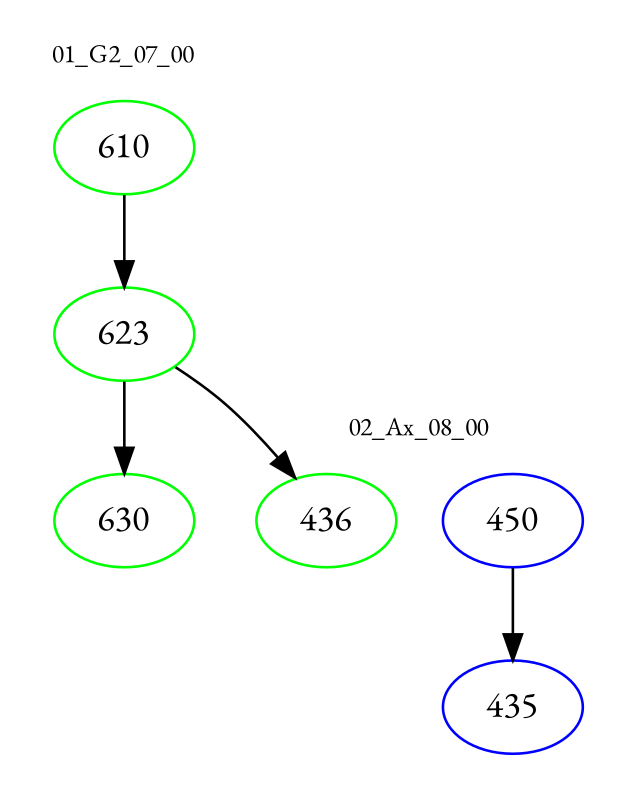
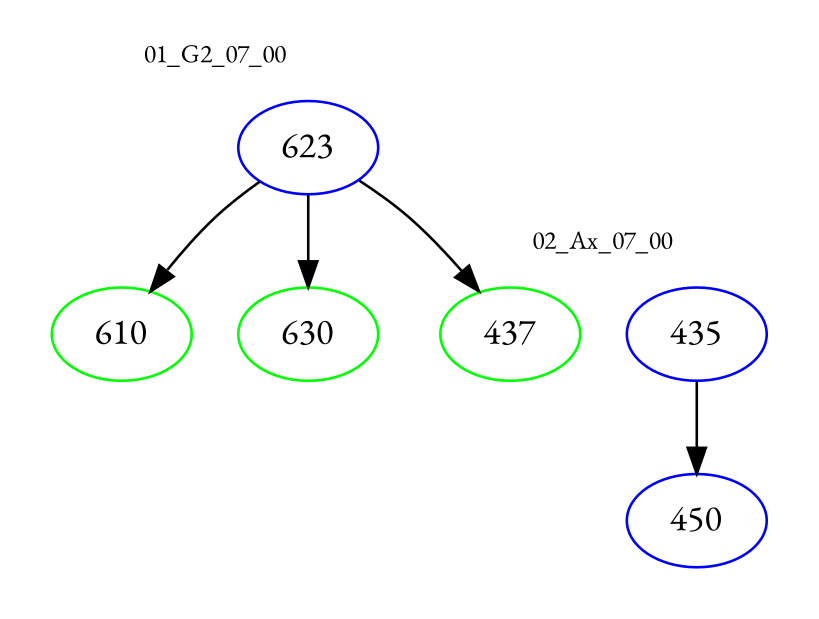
(124, 228) -> (210, 222)
(124, 334) -> (308, 148)
(420, 429) -> (604, 242)
(326, 521) -> (510, 334)
(513, 601) -> (697, 415)
